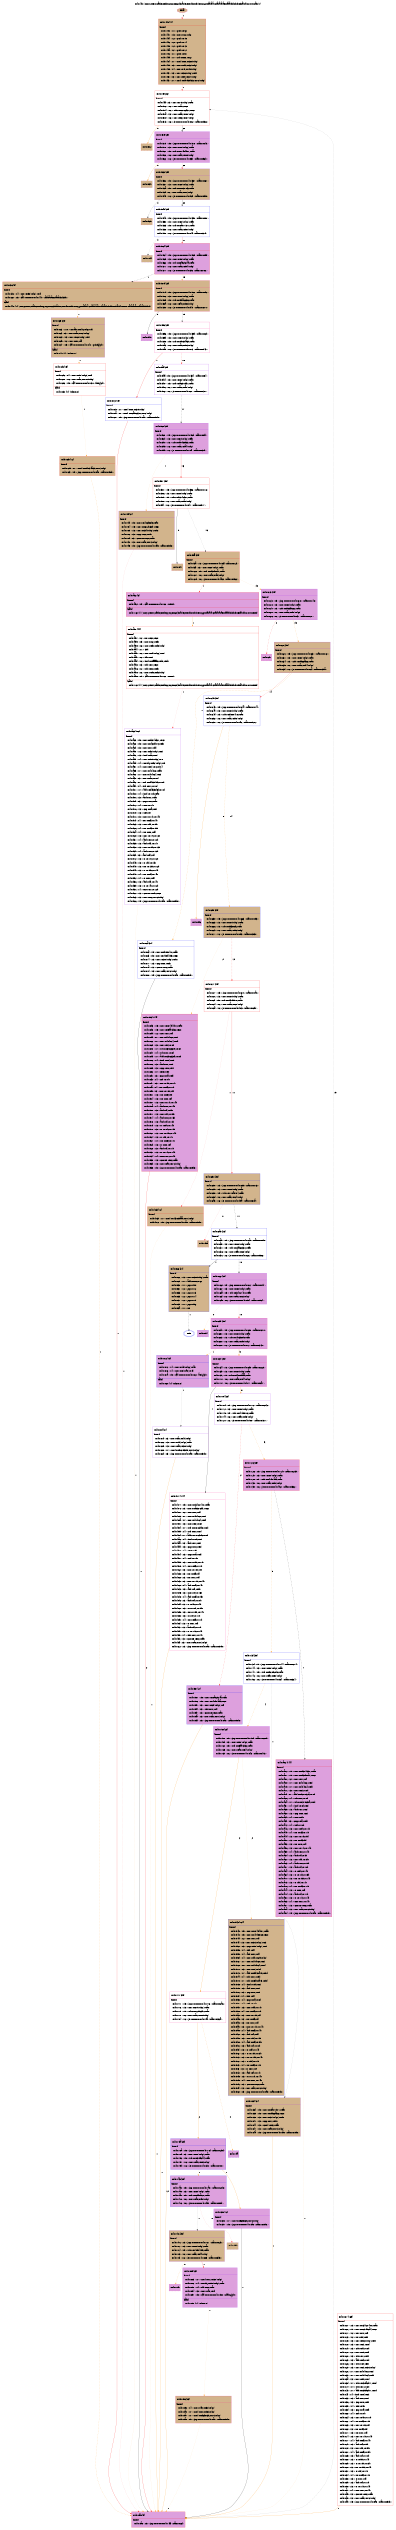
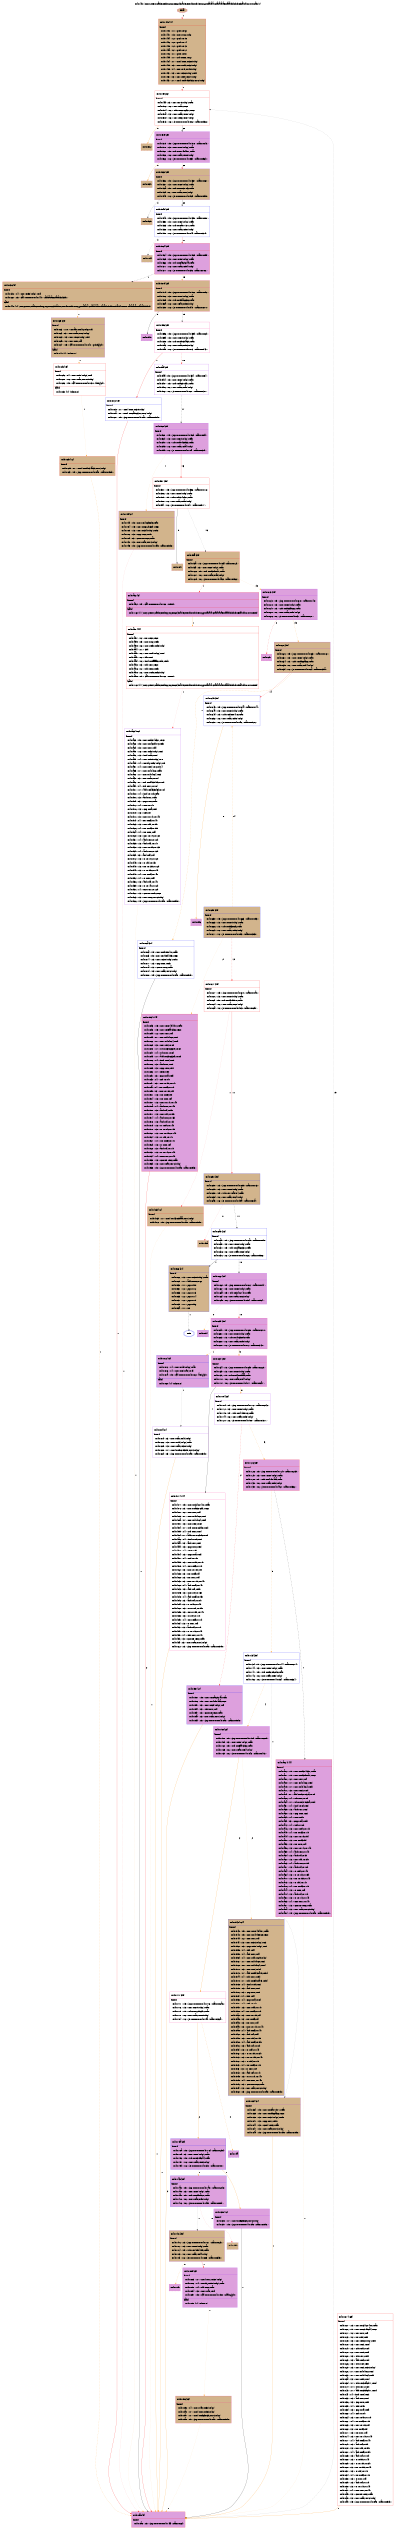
(225, 816) -> (232, 817)
(167, 2191) -> (167, 2191)
